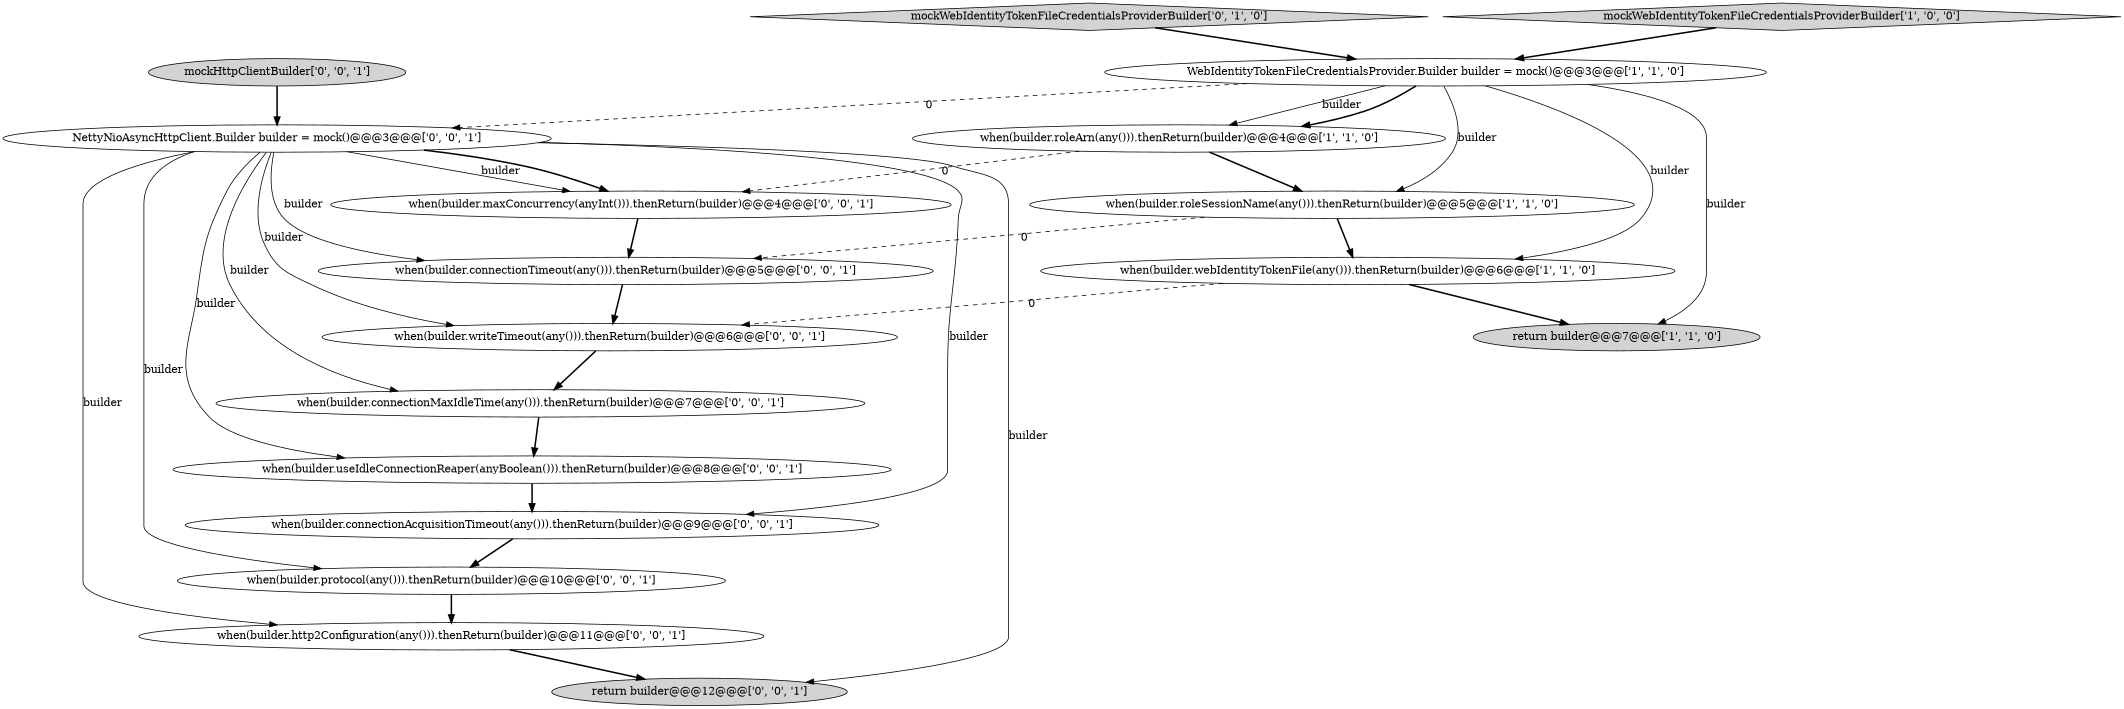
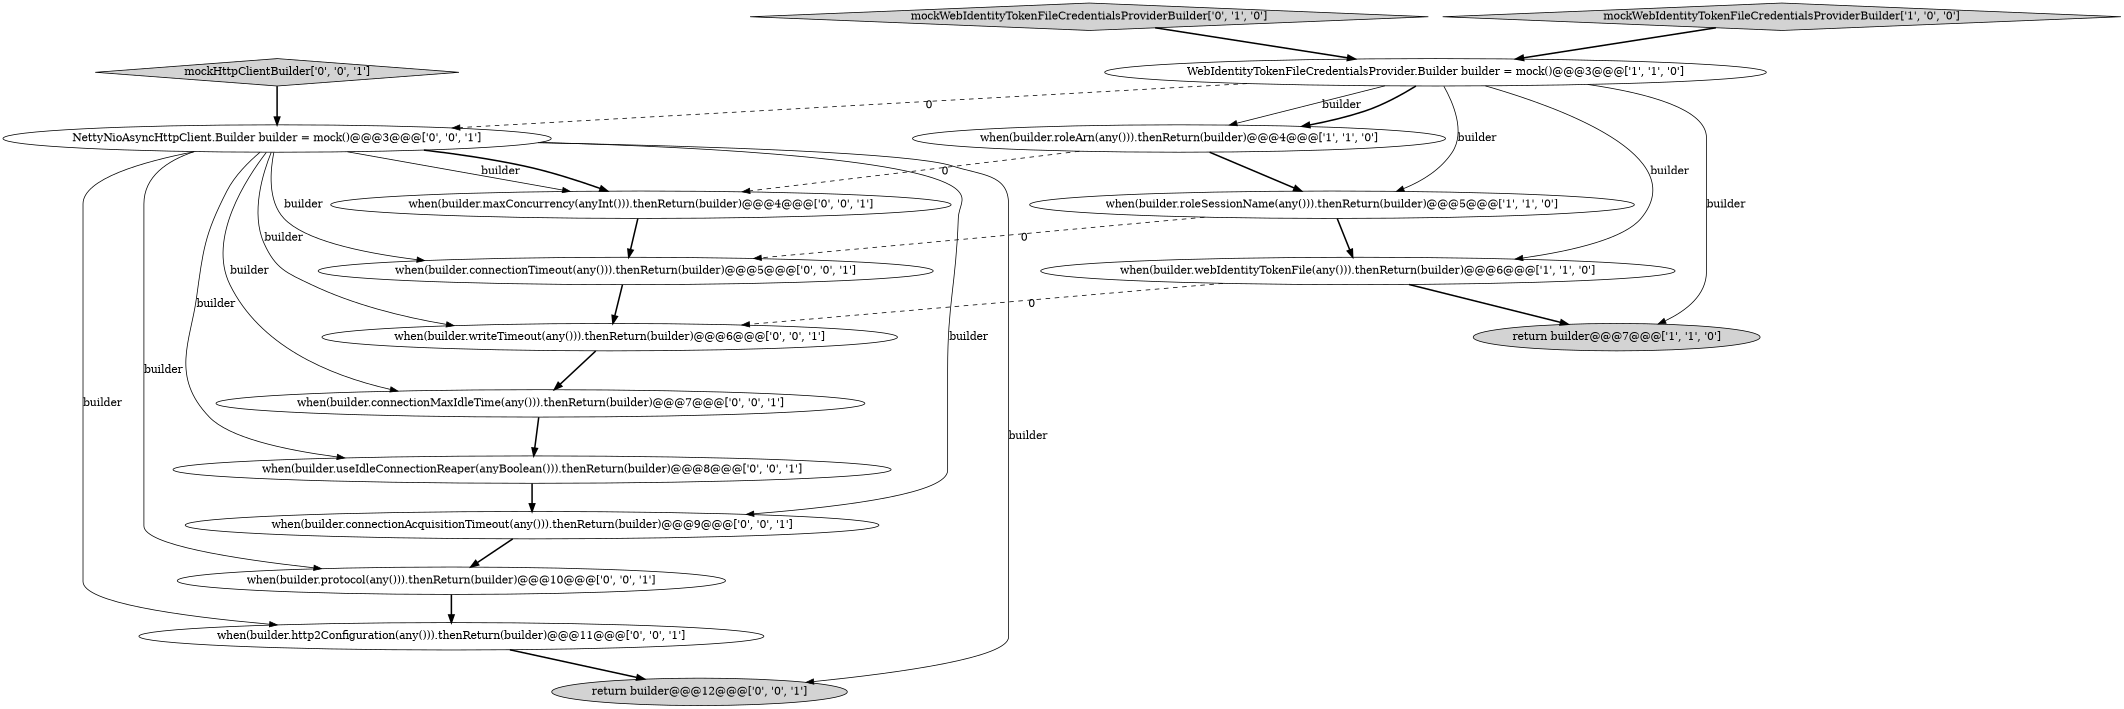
(277, 72) -> (277, 72)
